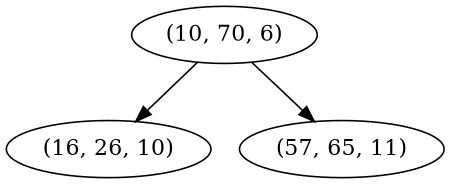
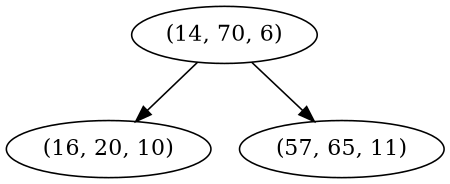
(224, 35) -> (224, 35)
(109, 149) -> (109, 149)
